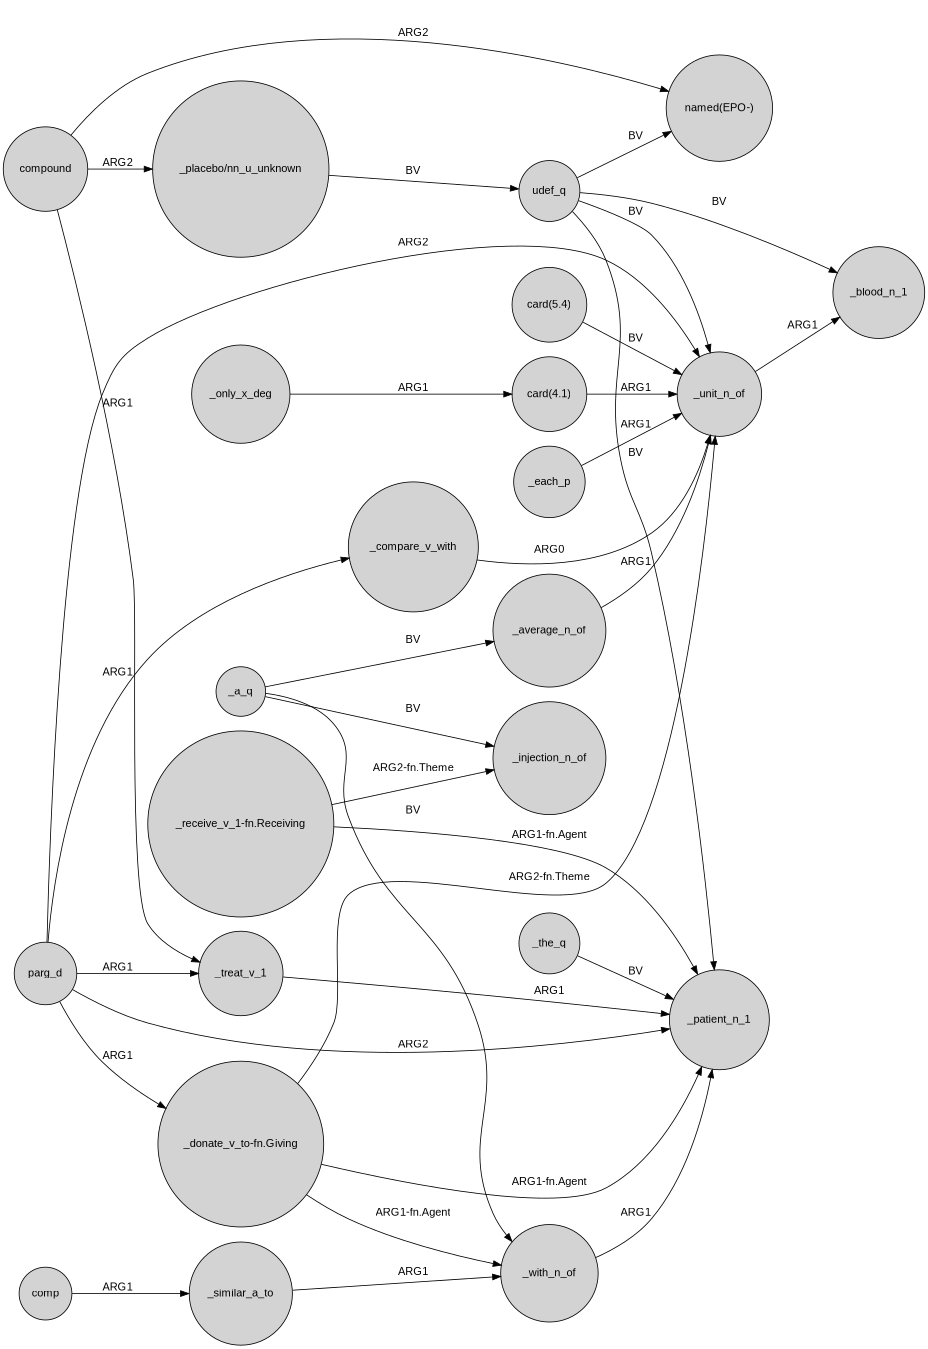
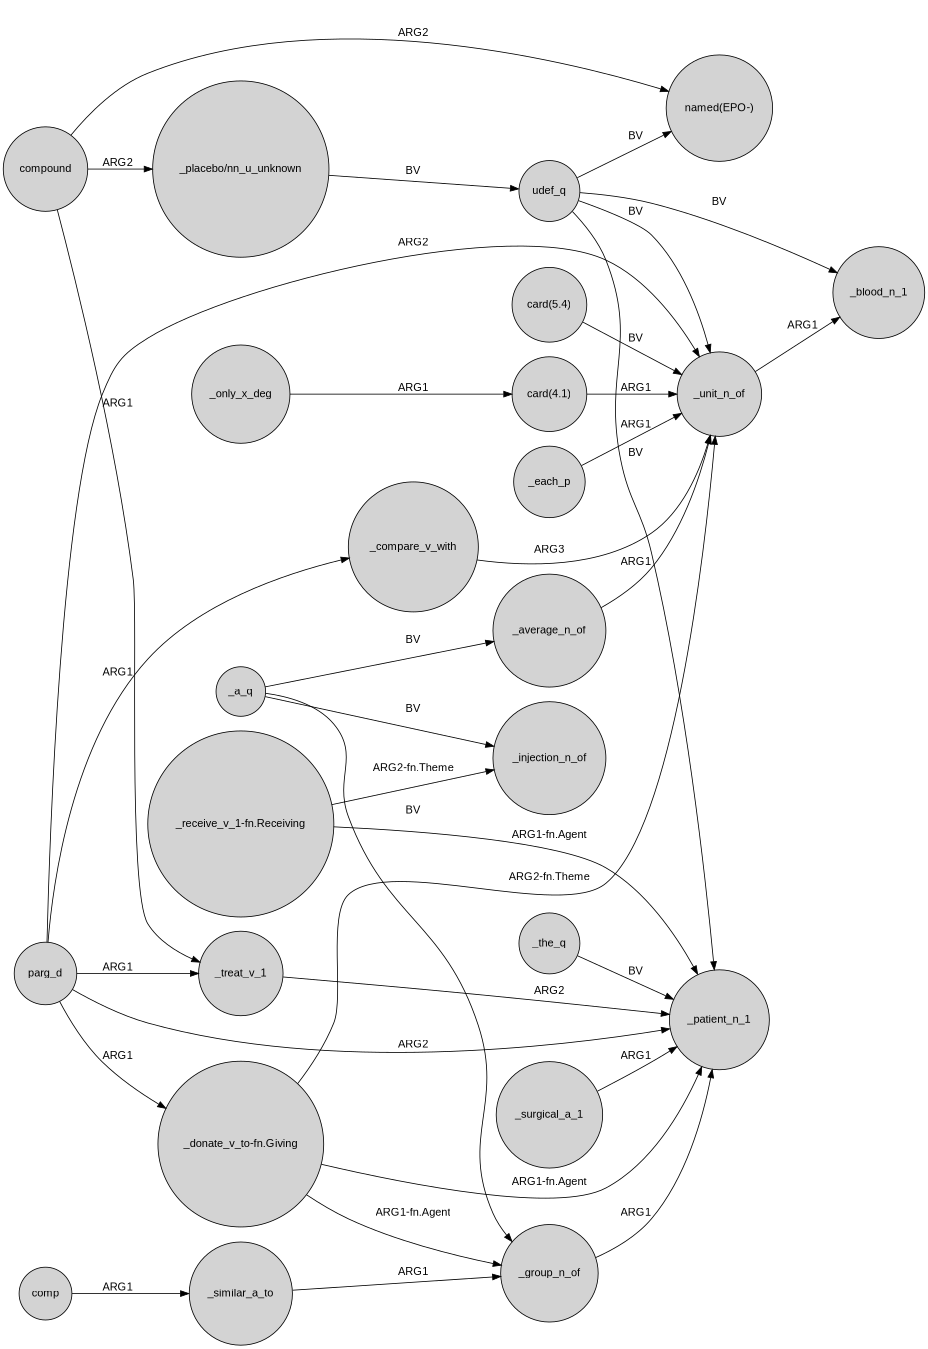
(549, 550) -> (549, 550)
(549, 991) -> (549, 991)
none -> (549, 1115)
(549, 1273) -> (549, 1273)
